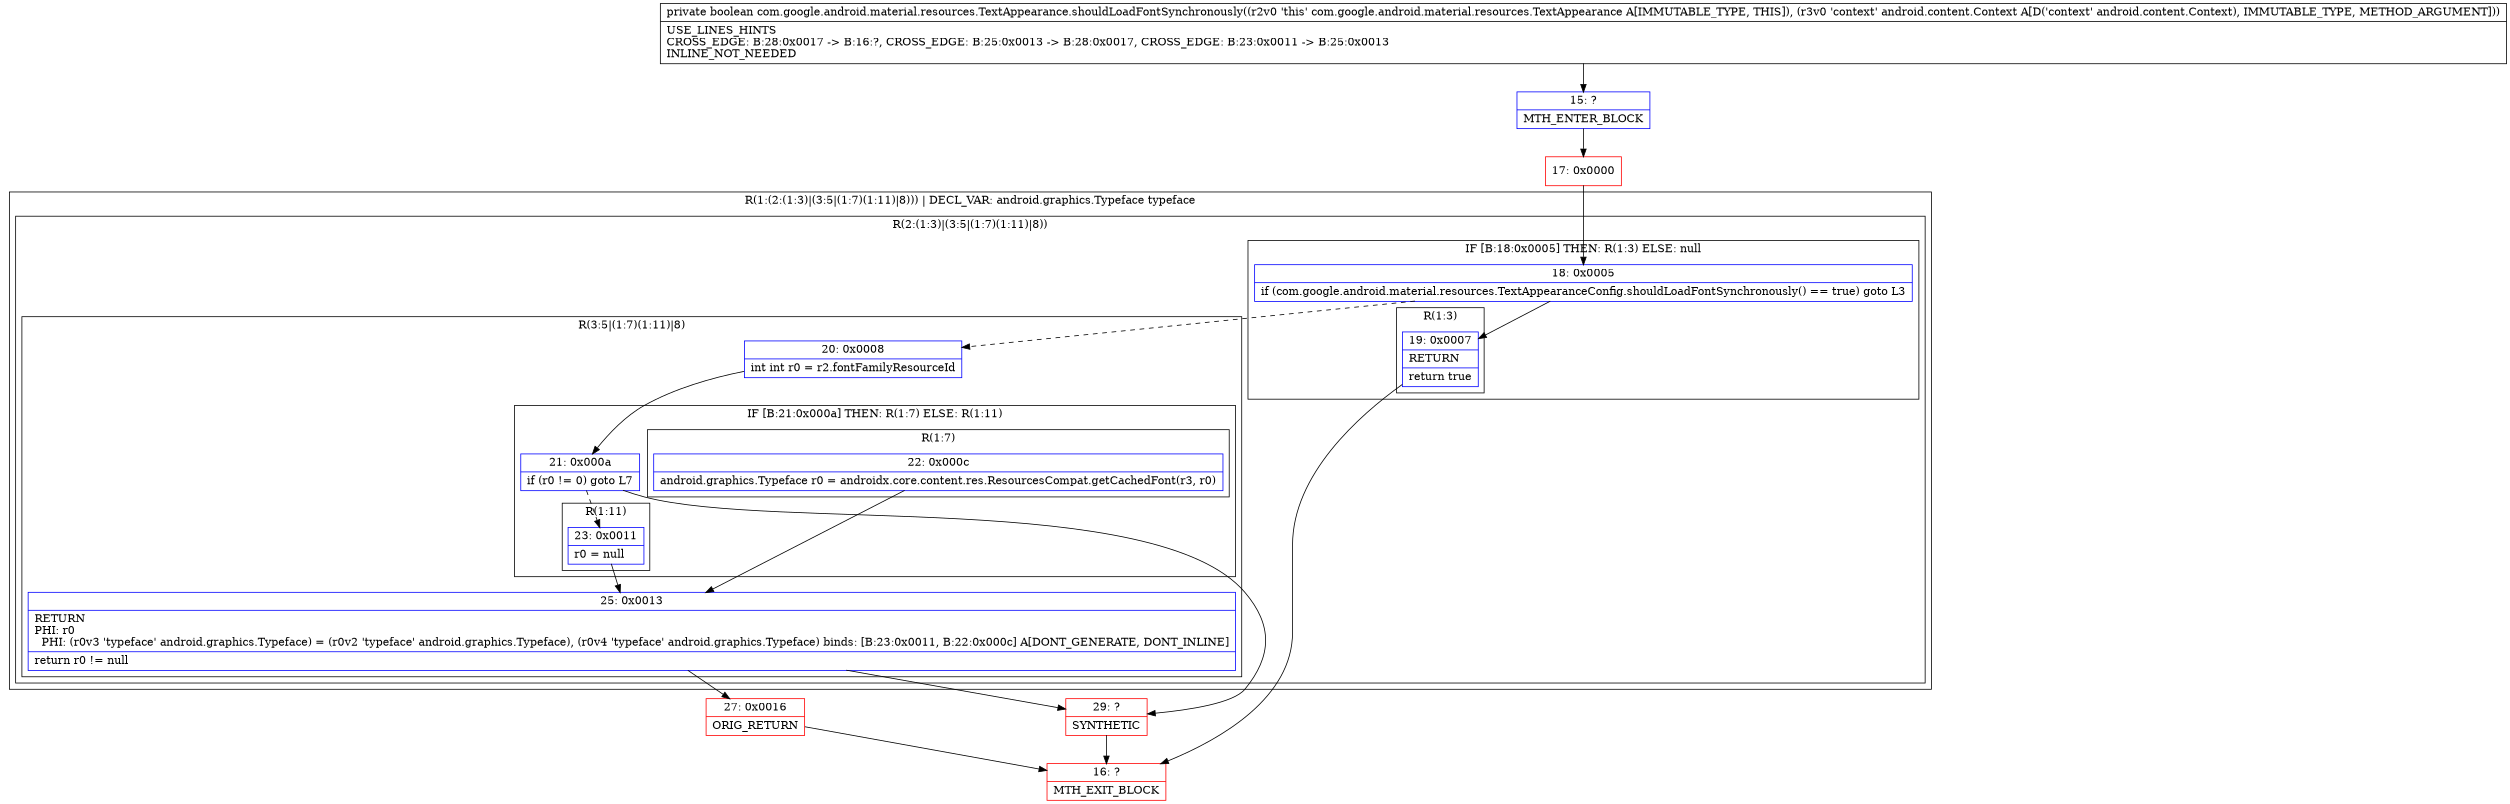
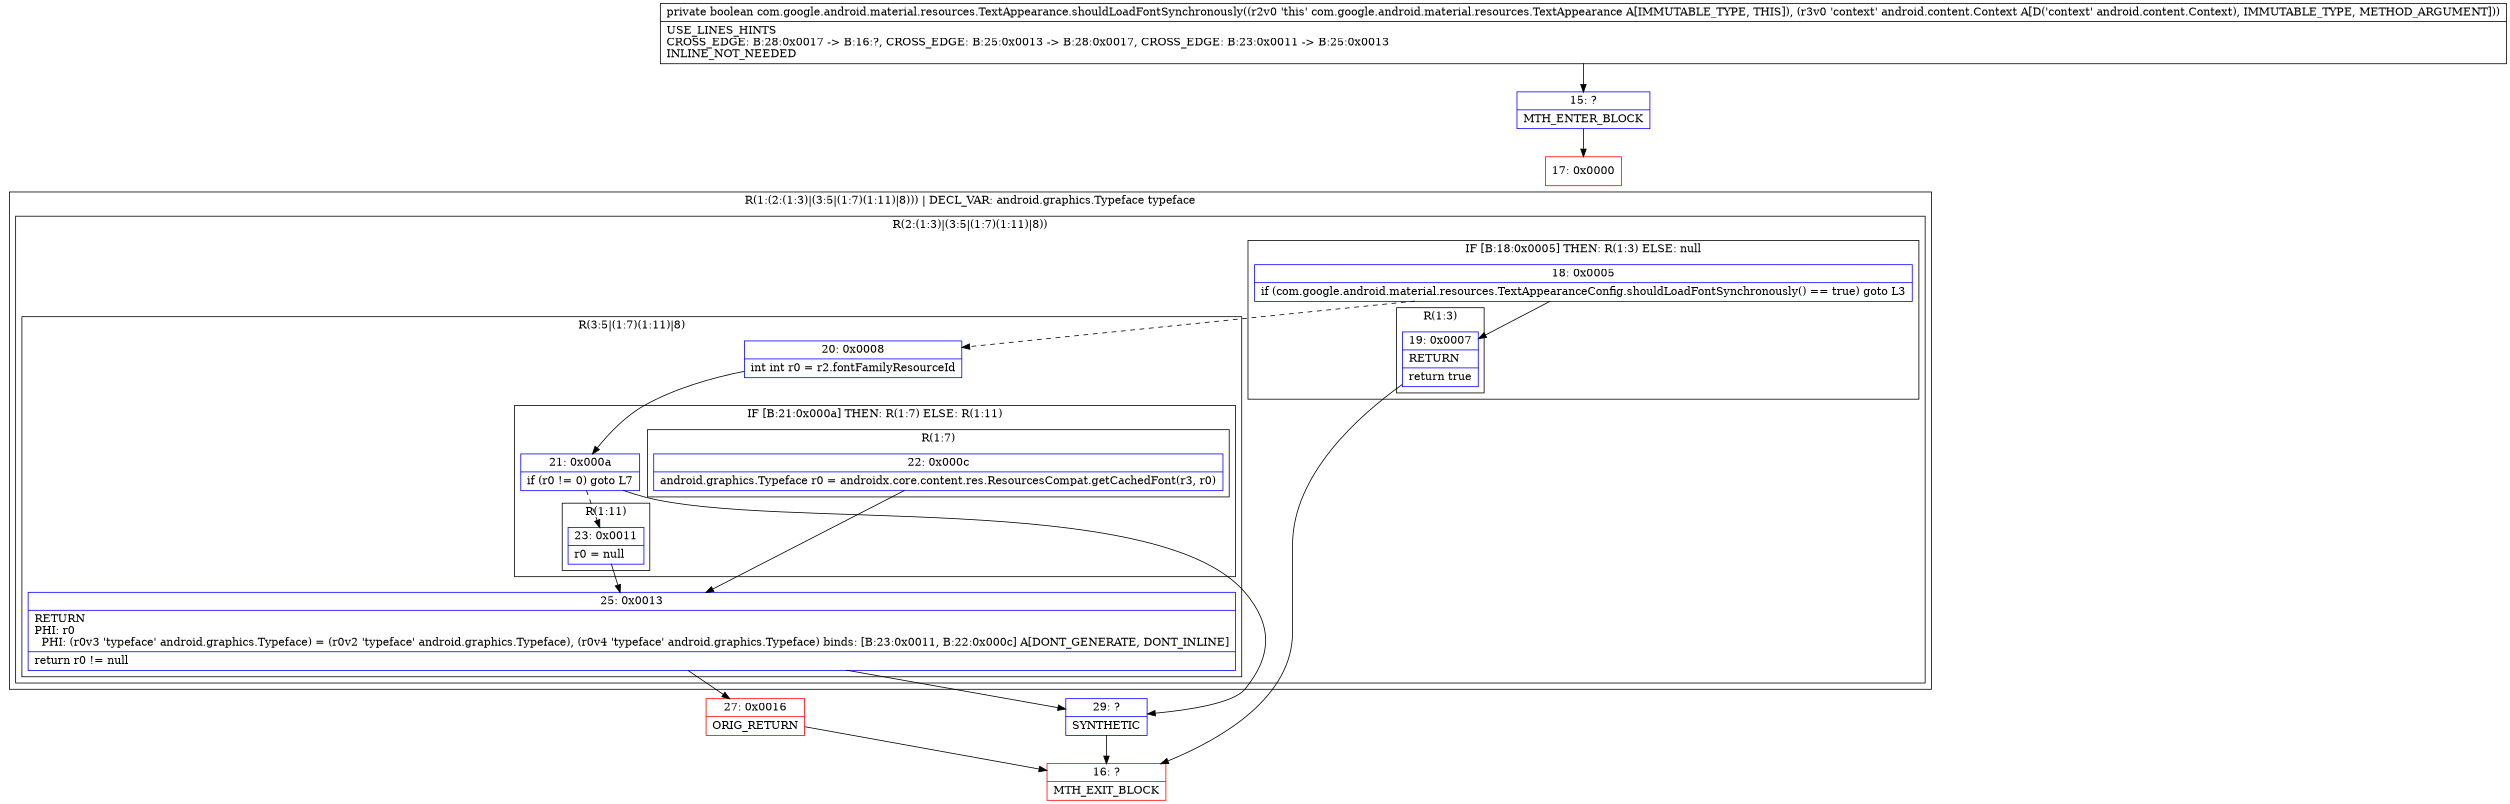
(1583, 221) -> none
(1106, 717) -> (1106, 717)
